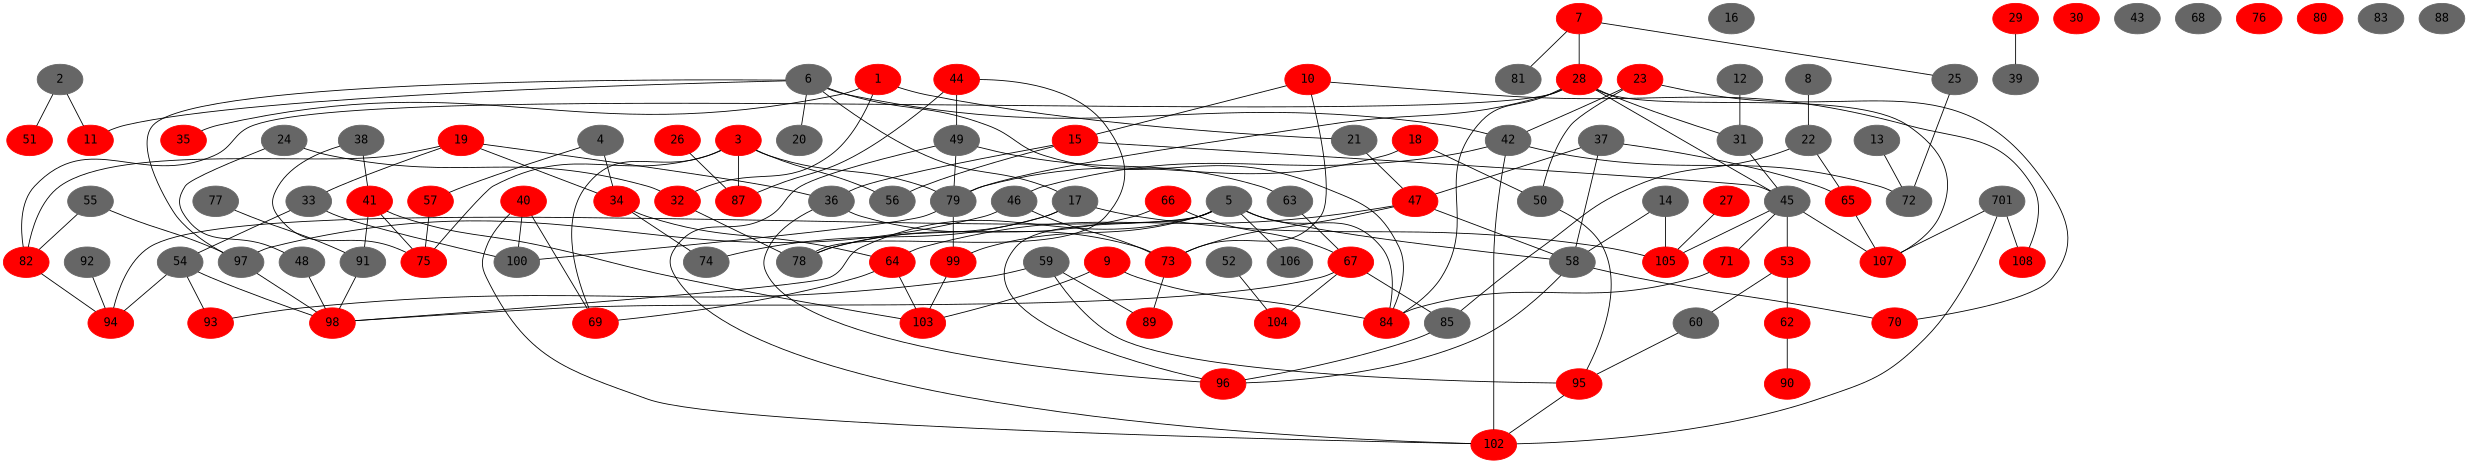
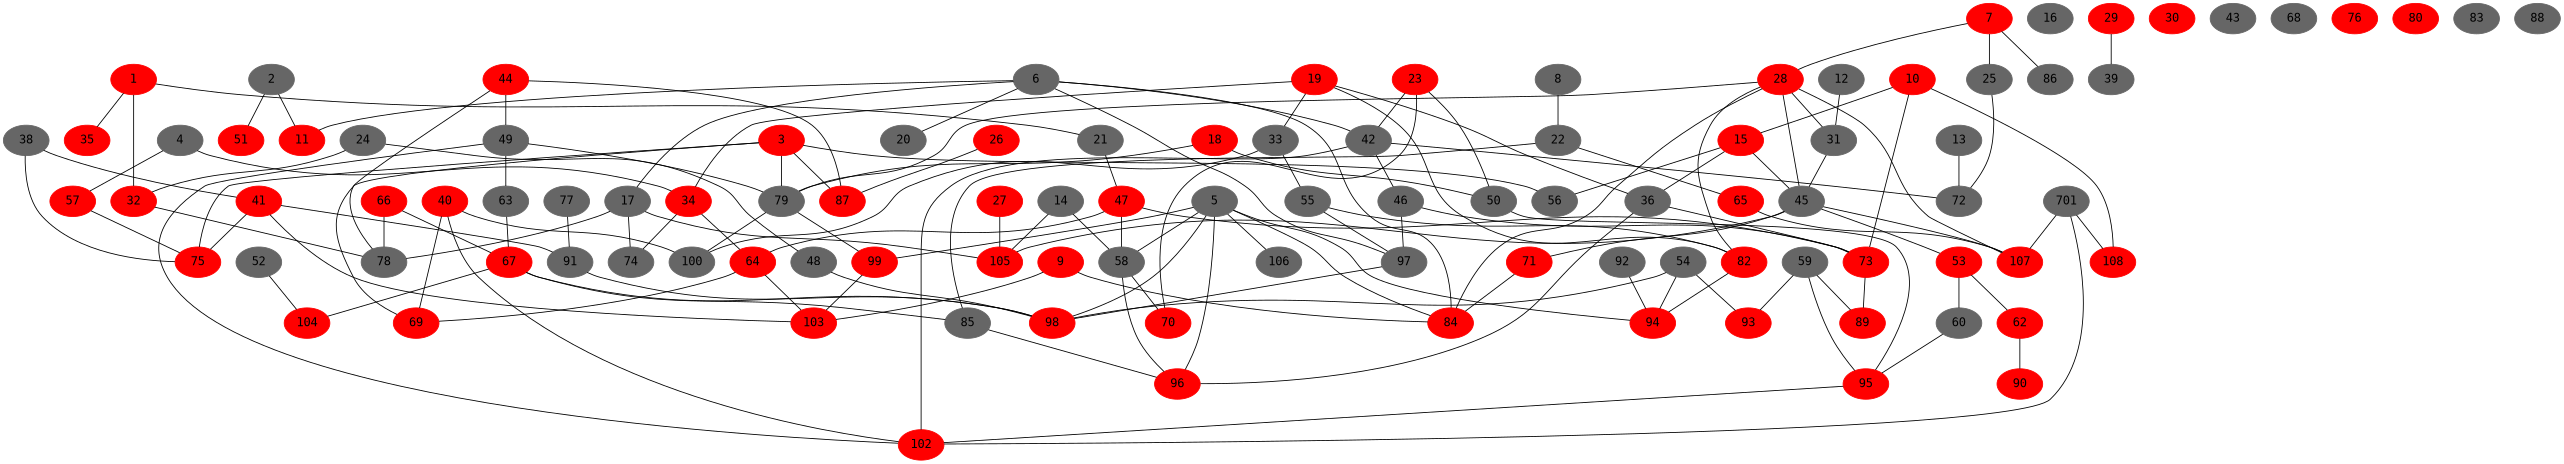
(1518, 80) -> (2050, 80)
(1601, 140) -> none
(242, 233) -> (1295, 176)
